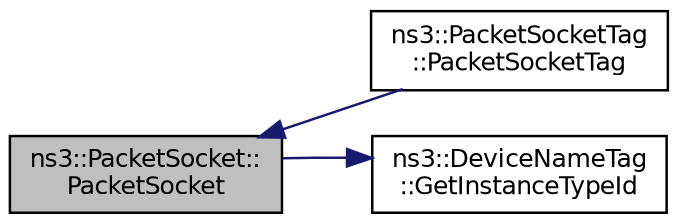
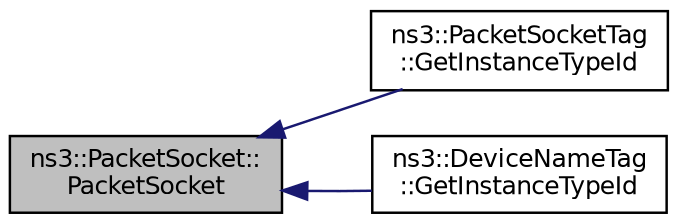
(519, 51) -> (519, 51)
(315, 158) -> (340, 191)
